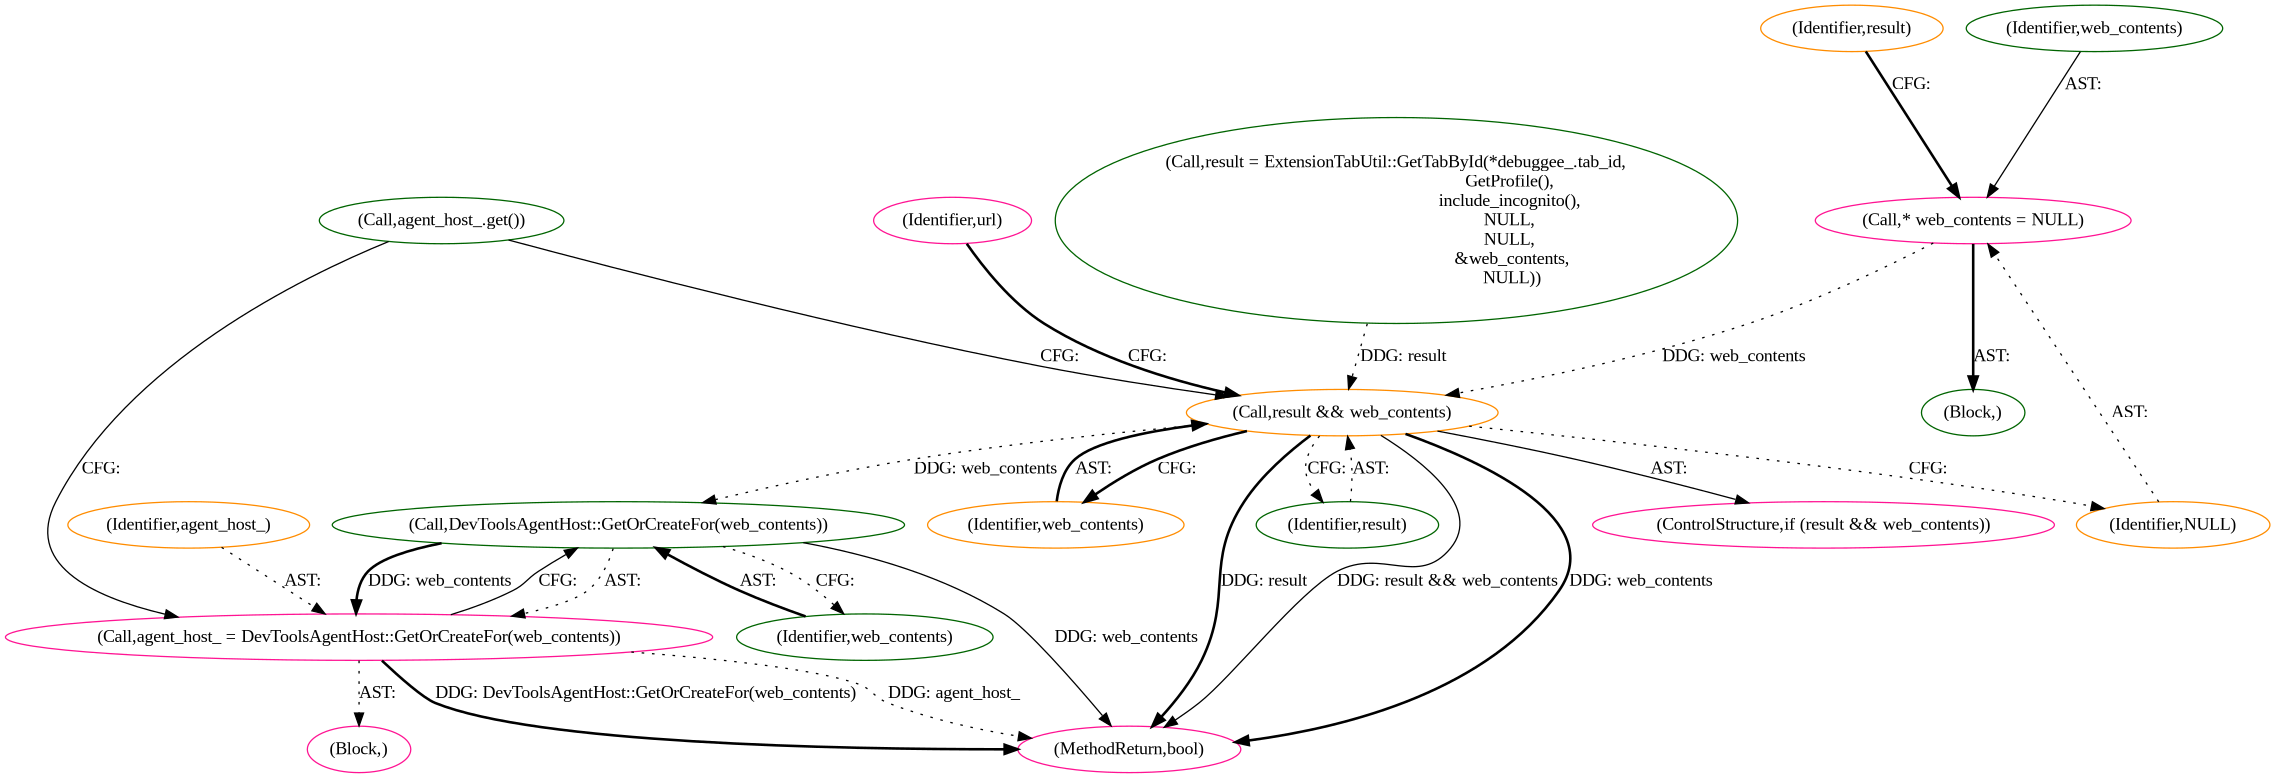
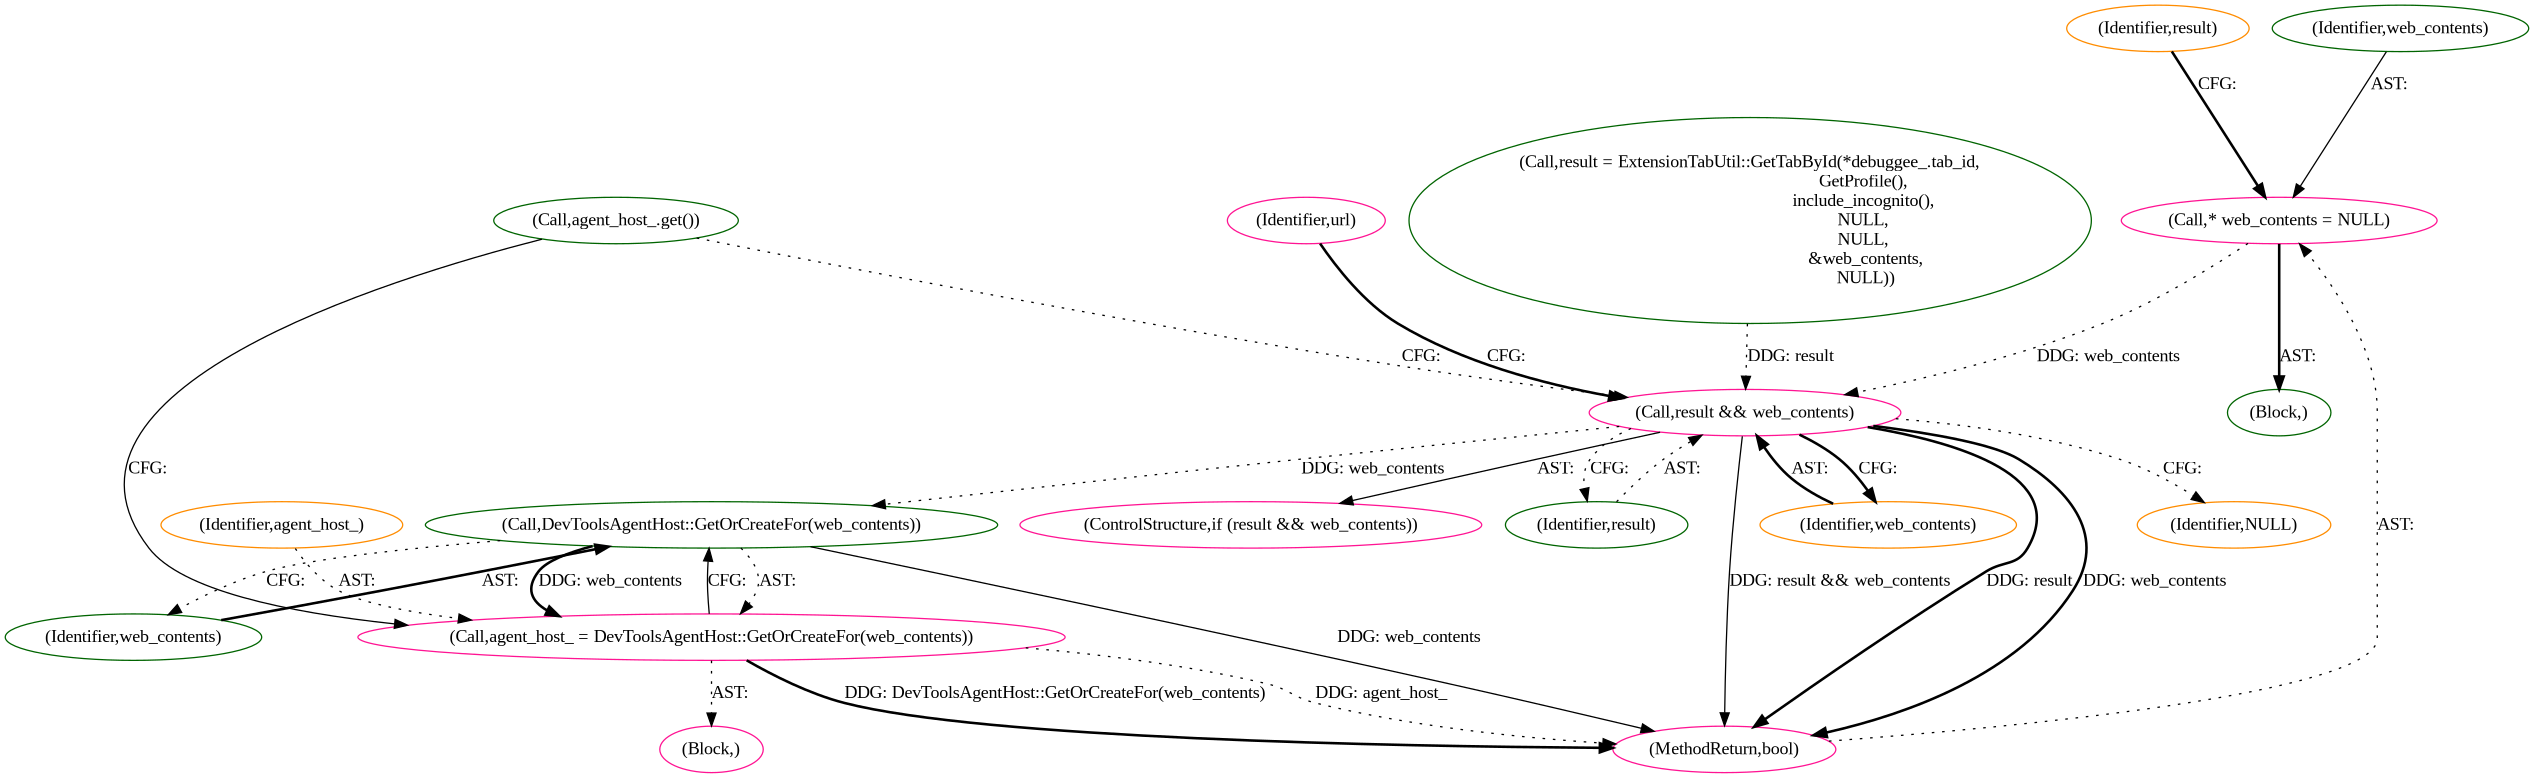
(860, 328) -> (1154, 324)
(2077, 378) -> (2308, 678)
(1342, 413) -> (1745, 413)
